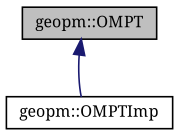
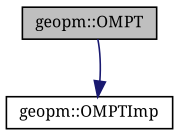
(79, 76) -> (100, 60)
